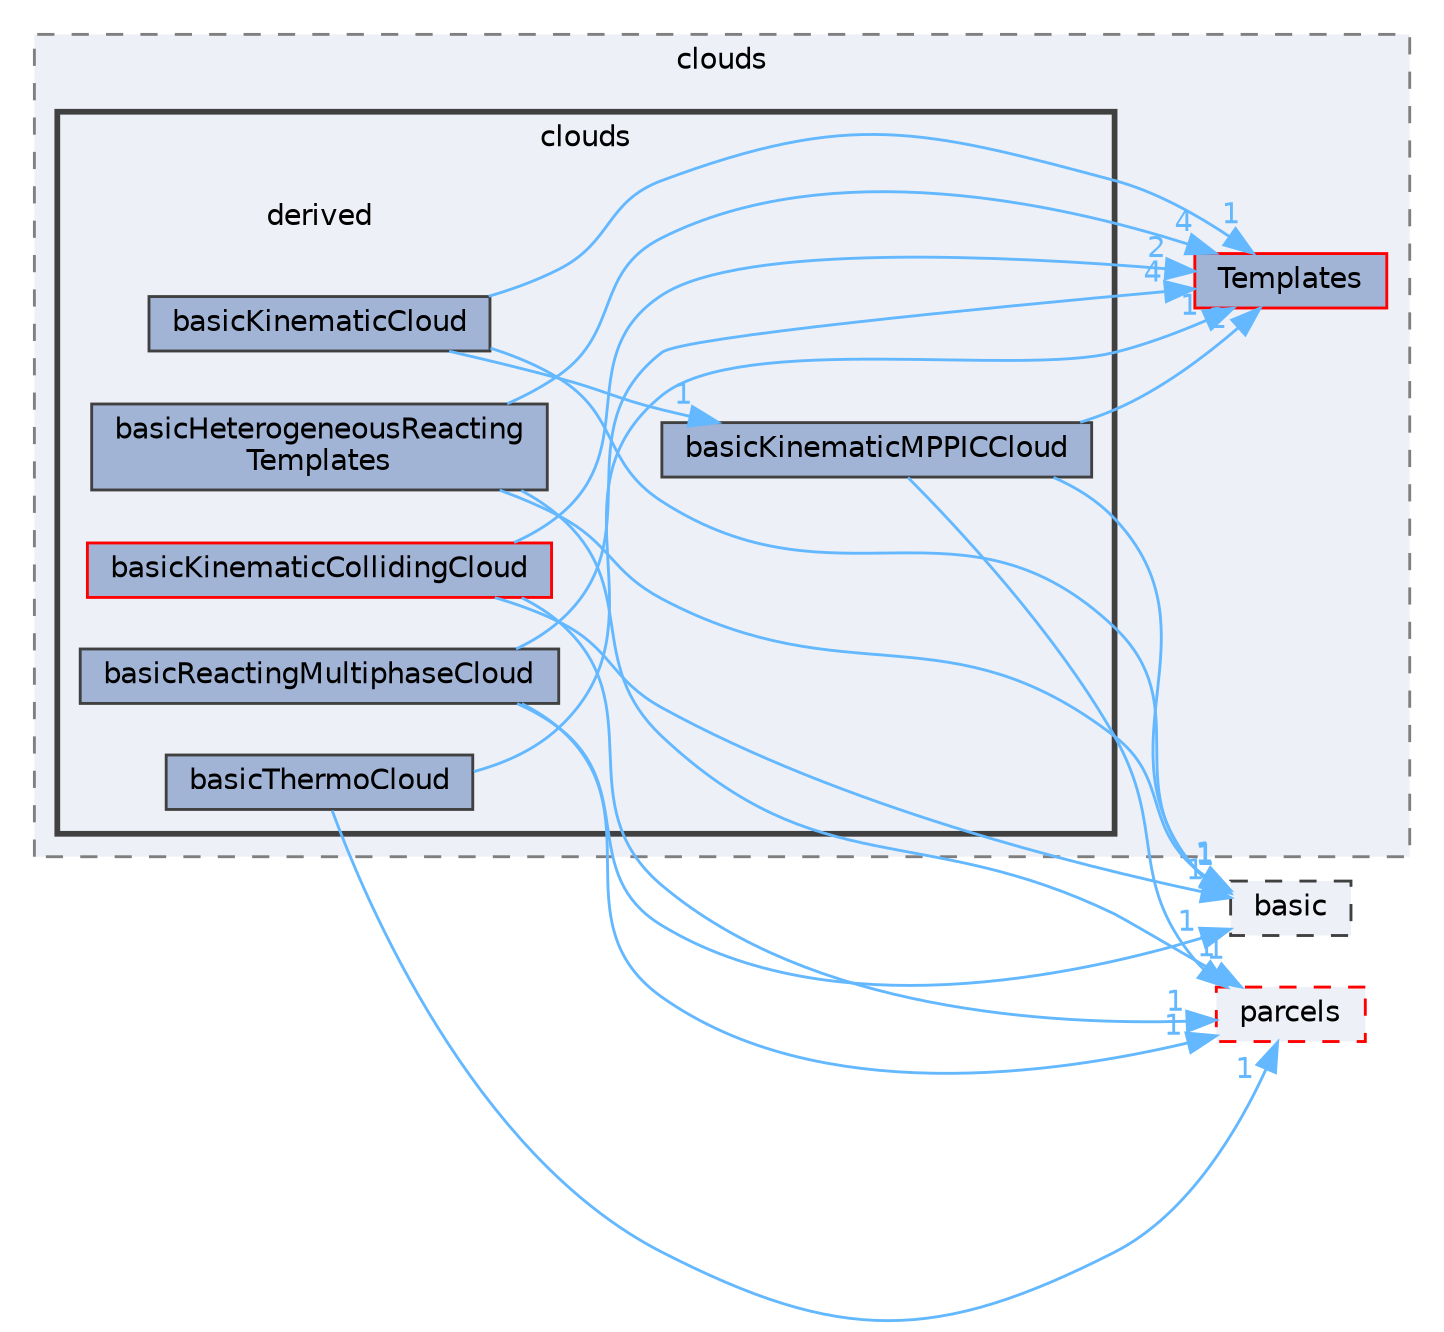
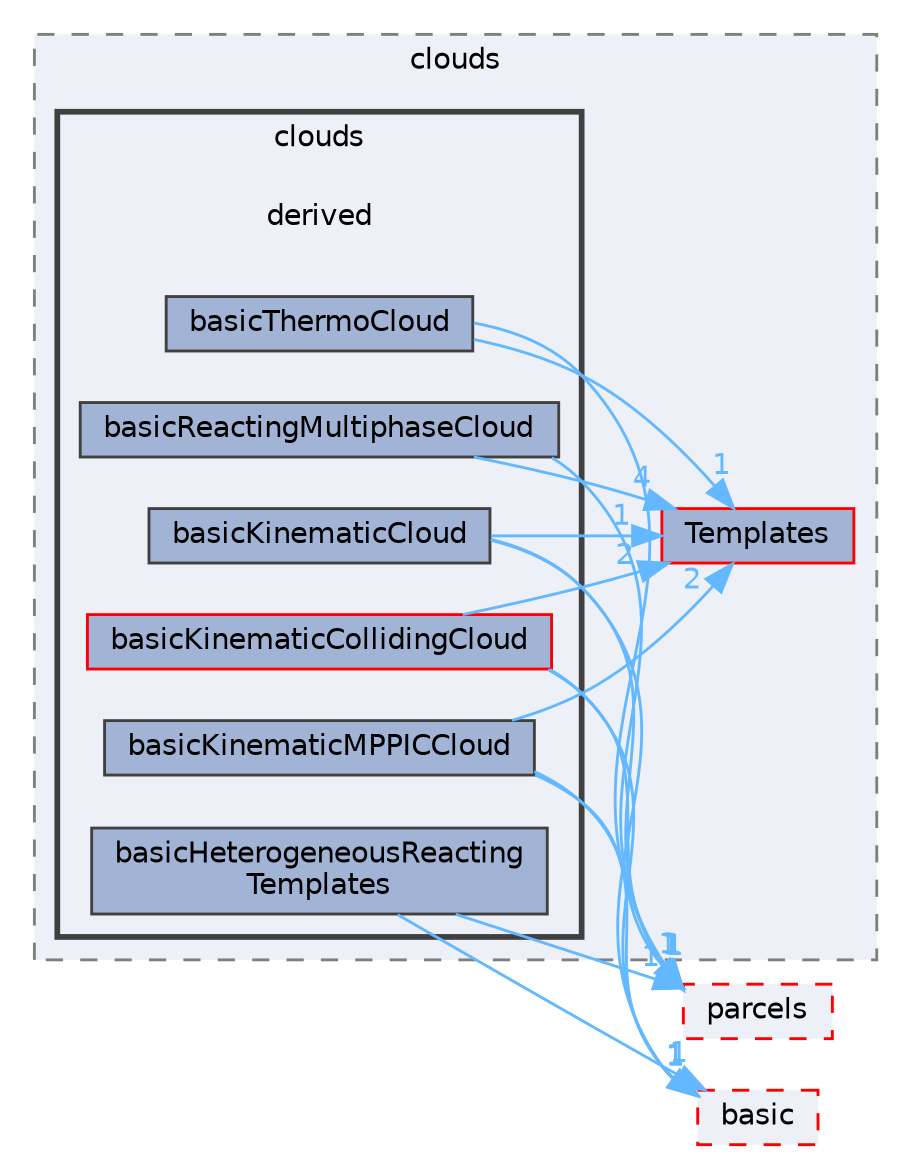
(807, 197) -> none
(570, 381) -> (634, 722)
(1291, 908) -> (758, 1117)
(750, 963) -> none
